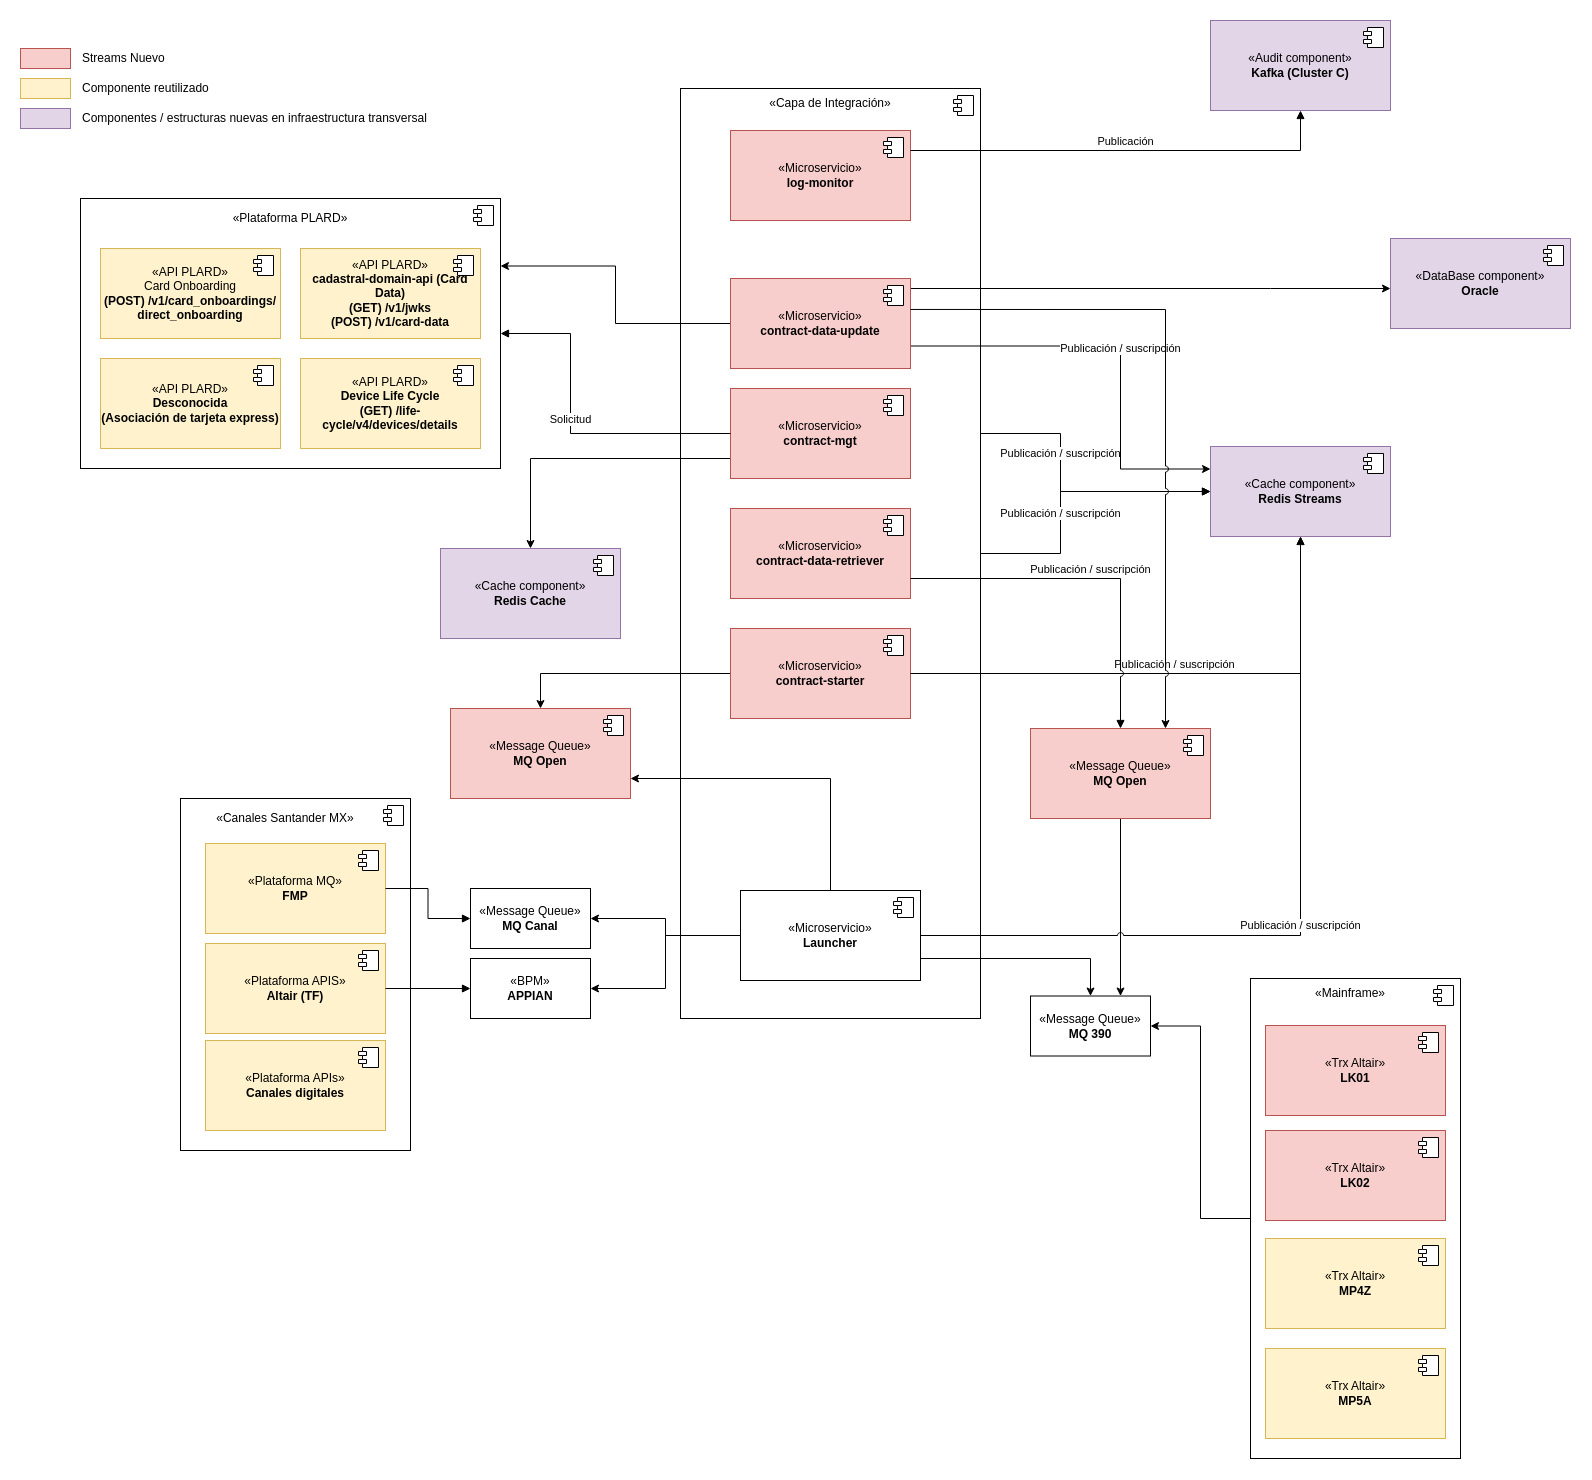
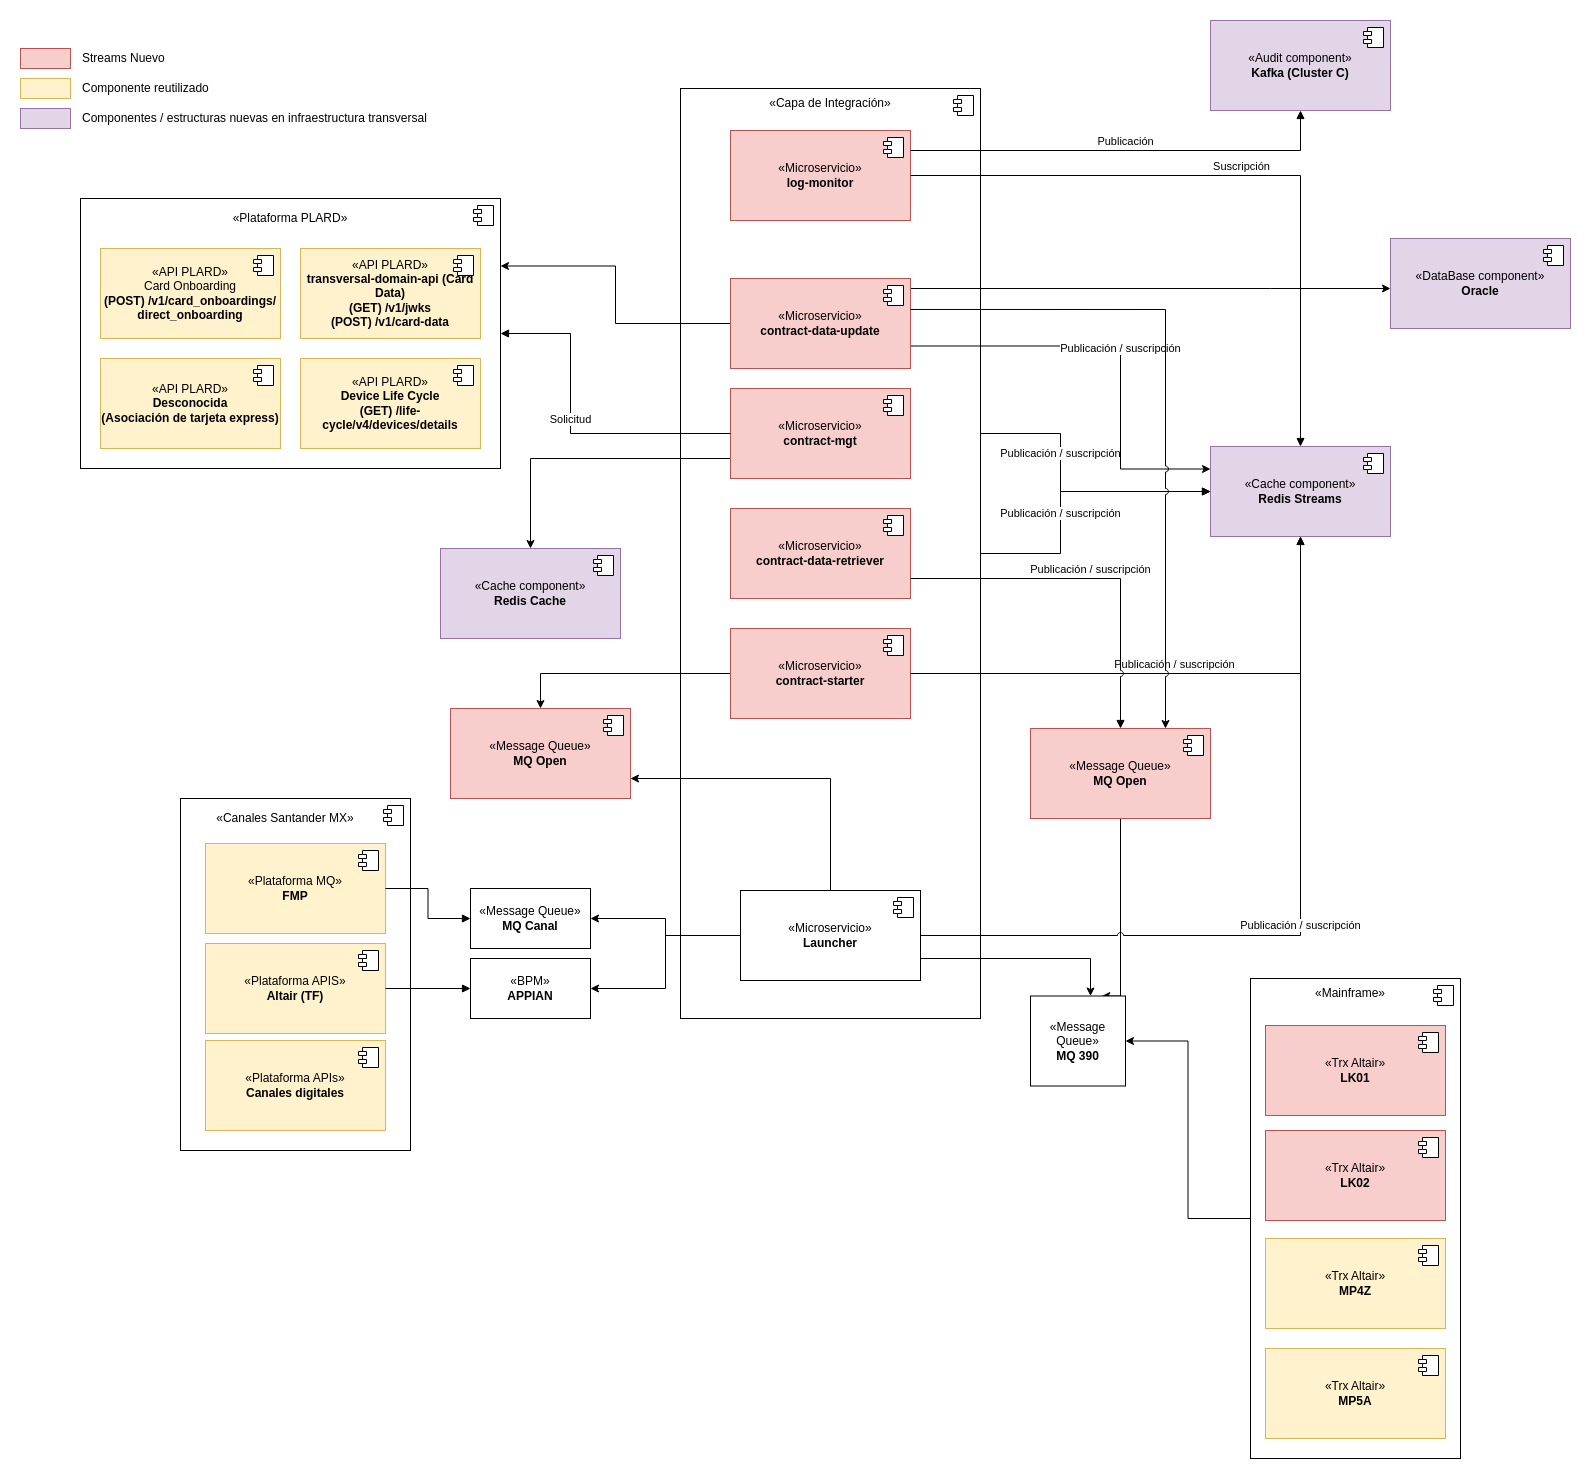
none -> (1237, 176)
(391, 294) -> (391, 294)
(1091, 1026) -> (1078, 1041)
